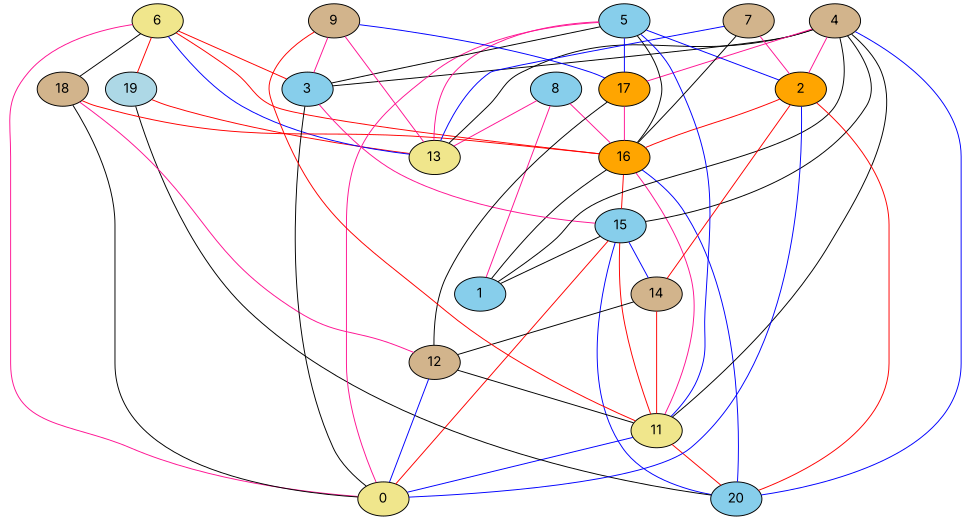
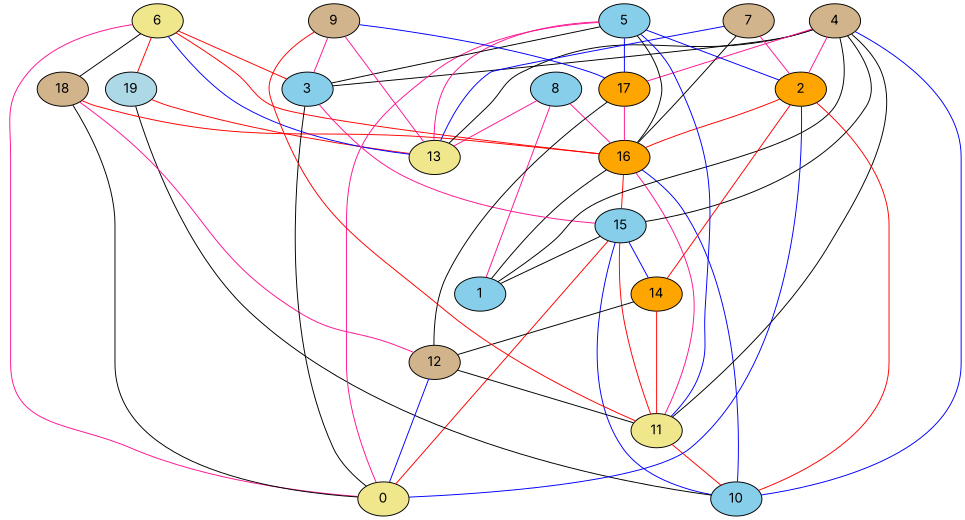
(657, 294) -> (657, 294)
(520, 465) -> none
(736, 499) -> (736, 499)
